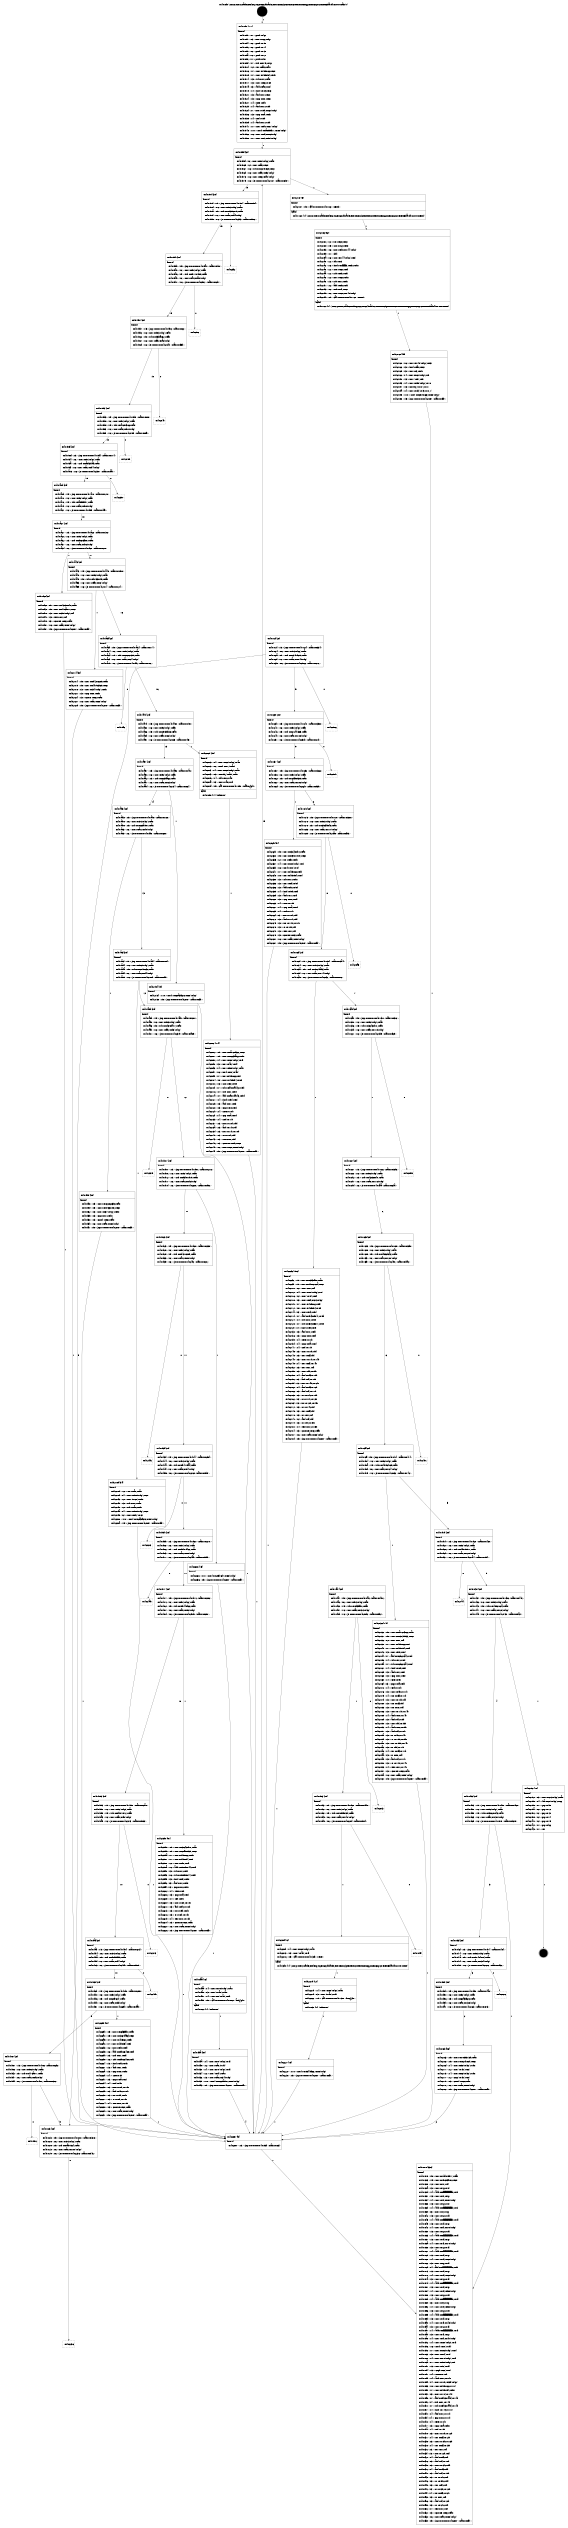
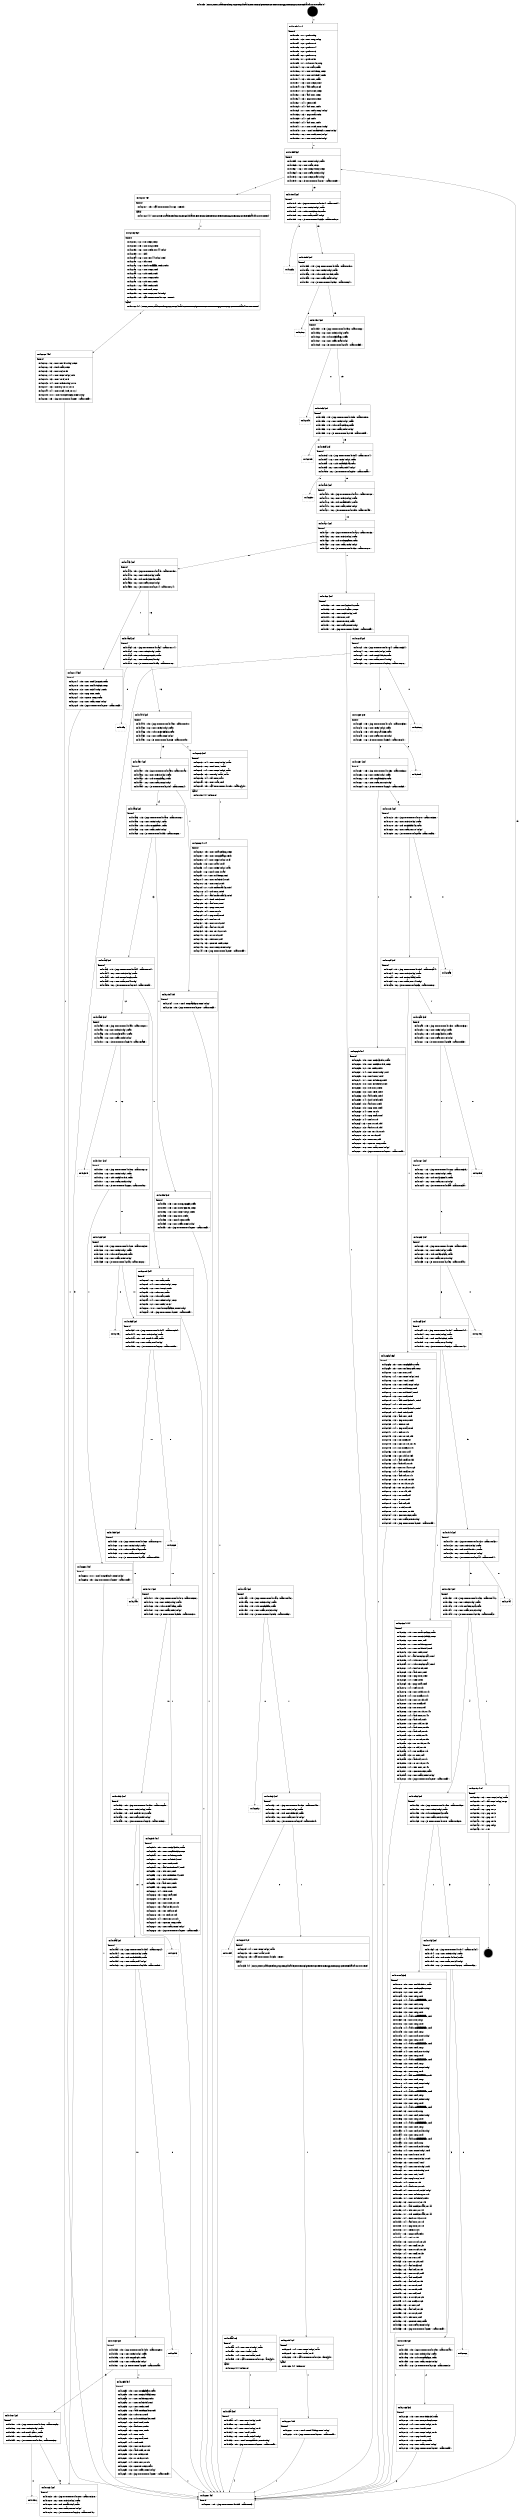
(184, 1573) -> (171, 1567)
(338, 2231) -> (391, 2475)
(69, 2344) -> none
